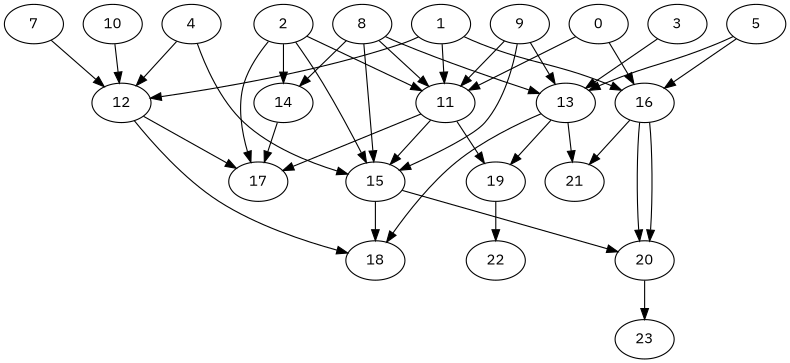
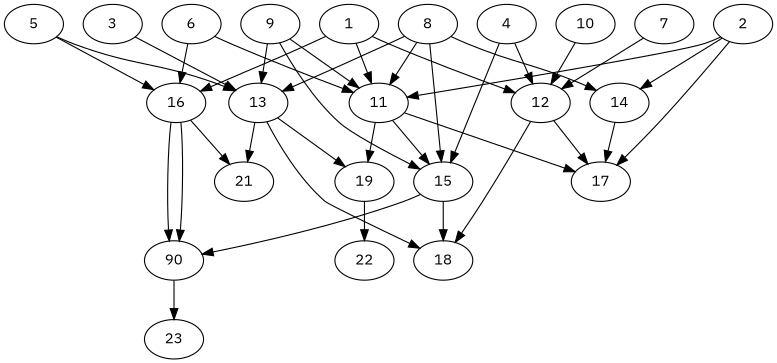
(599, 24) -> (192, 24)
(331, 96) -> none
(645, 260) -> (174, 260)
